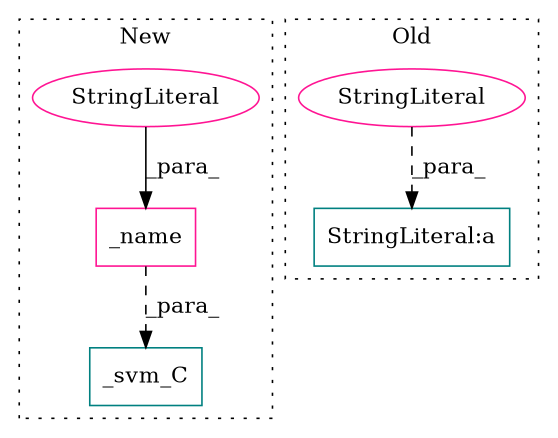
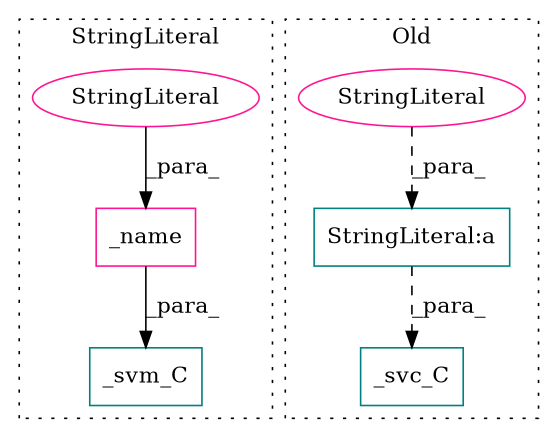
(146, 38) -> (146, 38)
(146, 299) -> (146, 299)
none -> (412, 377)
